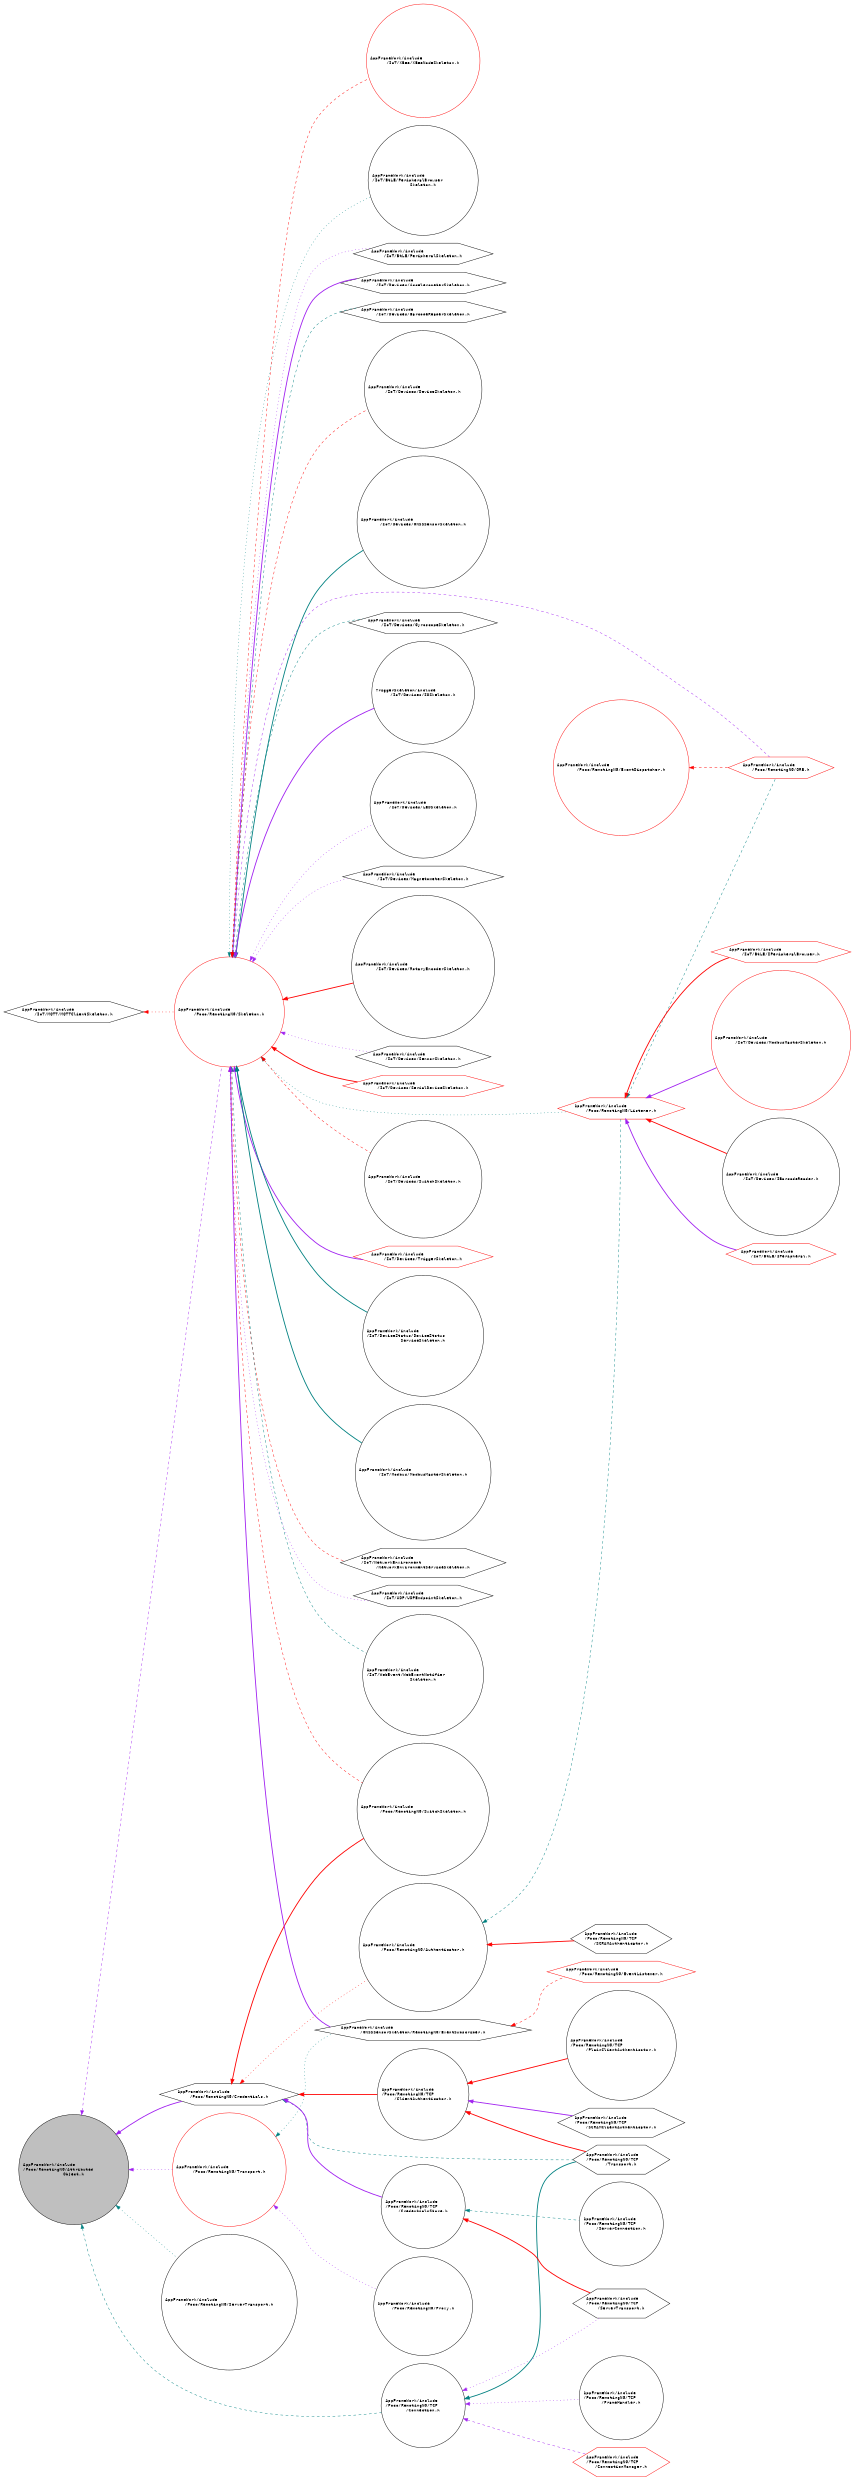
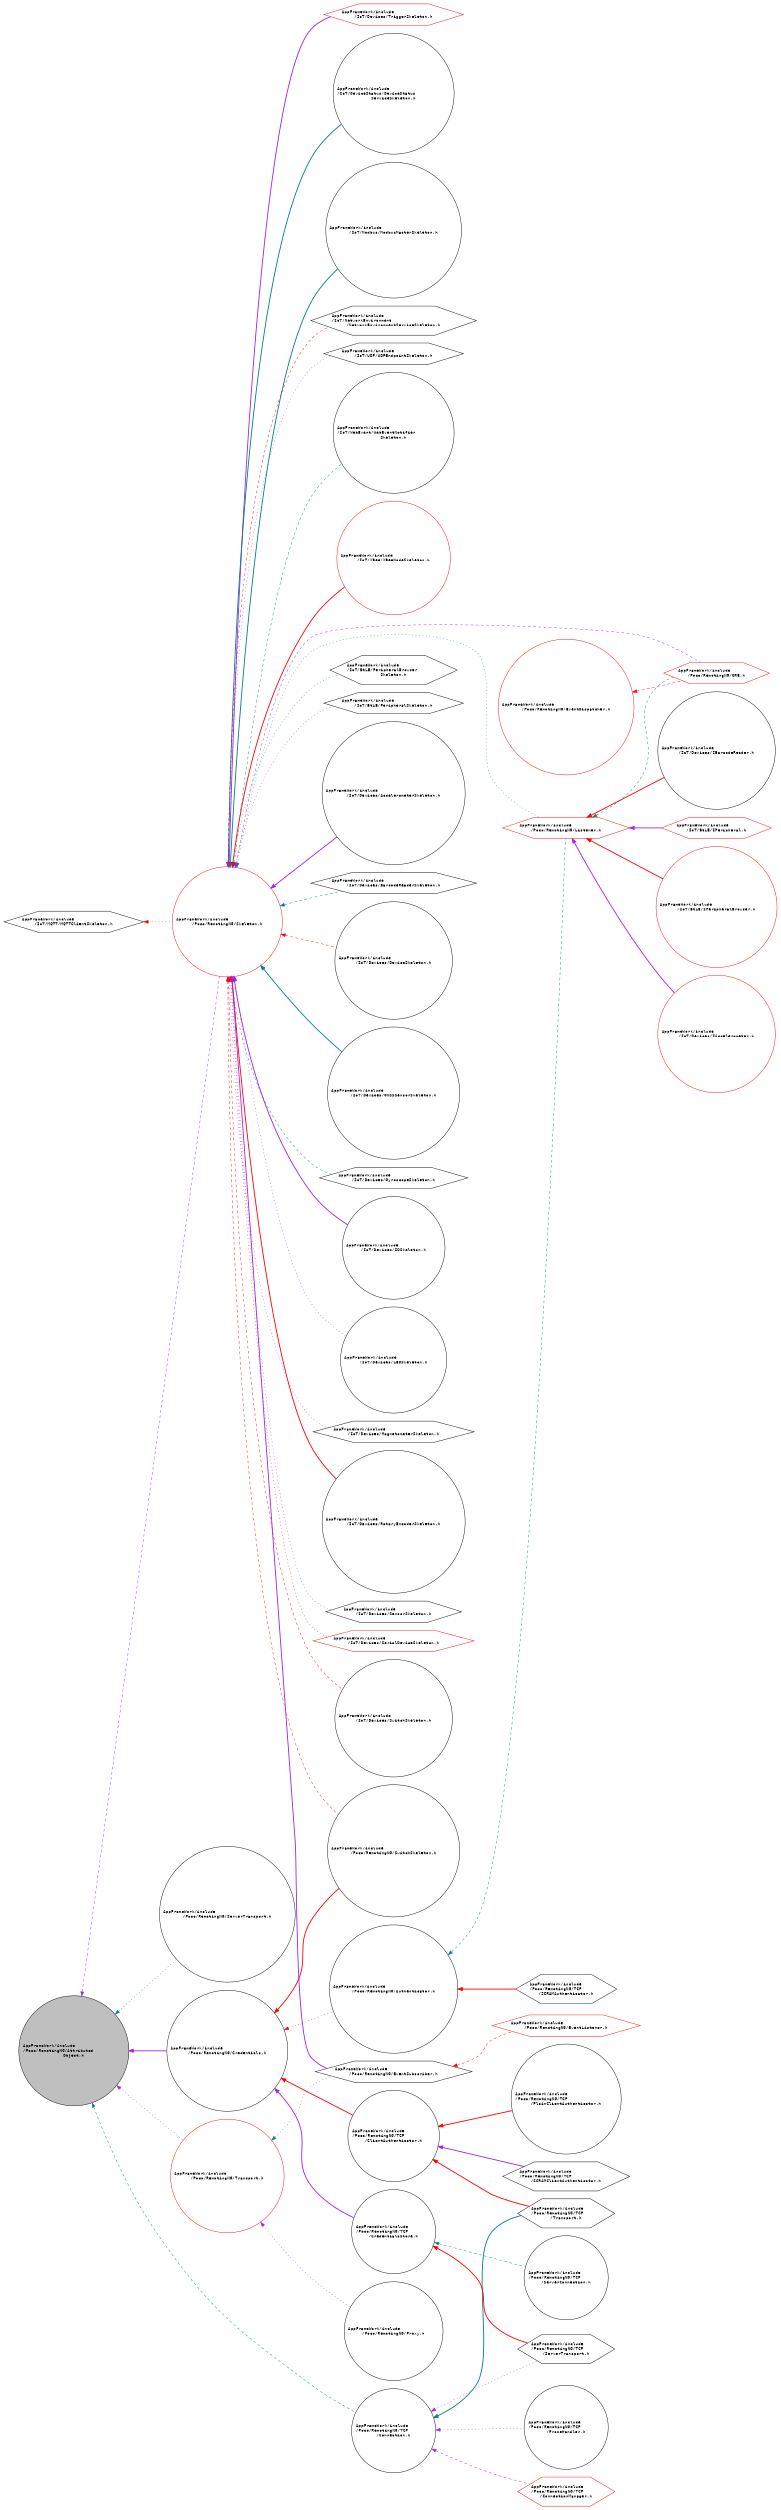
(423, 180) -> (394, 670)
(423, 283) -> (394, 793)
(259, 500) -> (266, 714)
(423, 693) -> (394, 1248)
(781, 952) -> (717, 907)
(781, 1040) -> (717, 1034)
(314, 1071) -> (269, 1450)
(423, 2030) -> (394, 2072)
(229, 2094) -> (227, 2051)
(416, 2157) -> none
